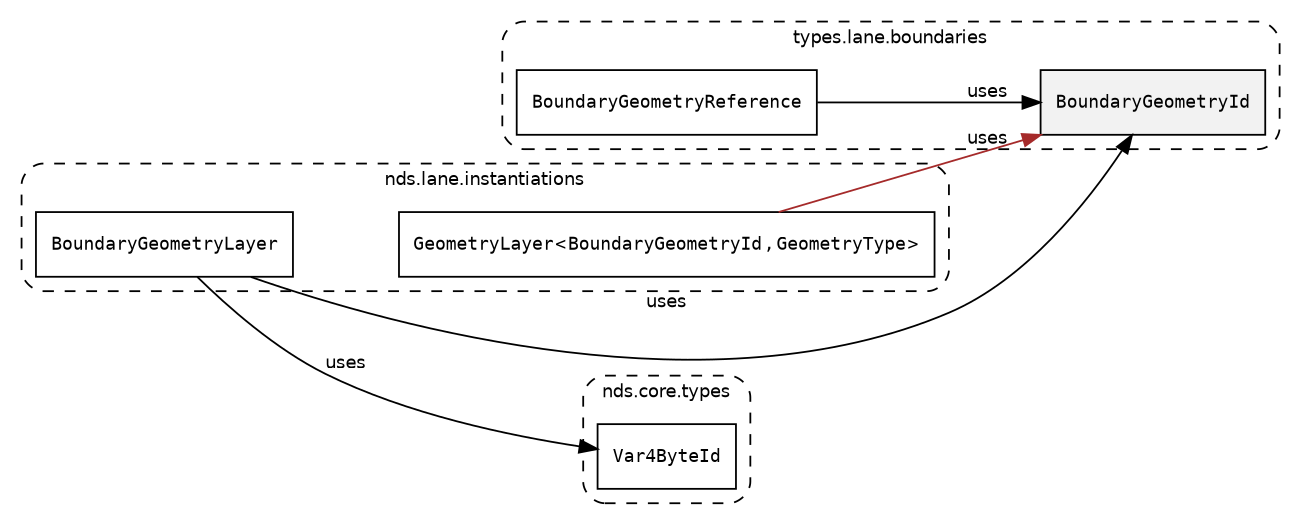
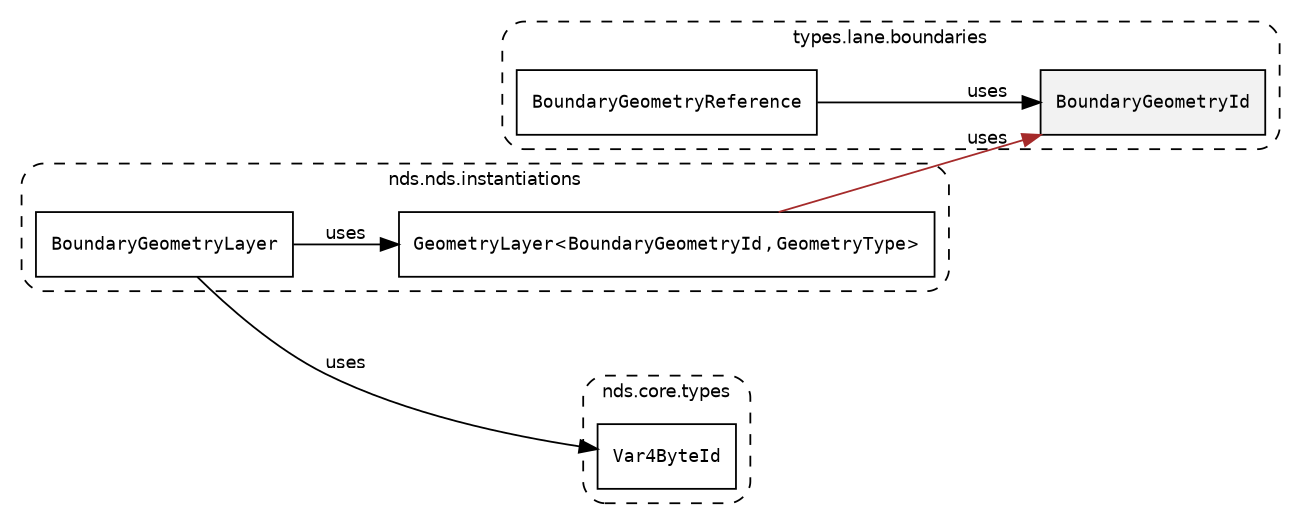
(485, 181) -> (485, 181)
(718, 358) -> (337, 244)
